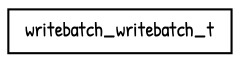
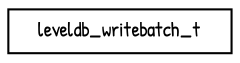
(120, 31) -> (120, 31)
